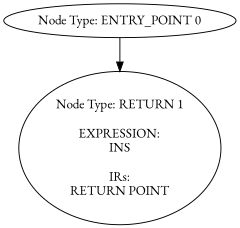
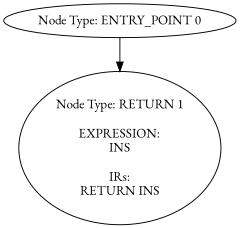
(120, 148) -> (120, 148)
